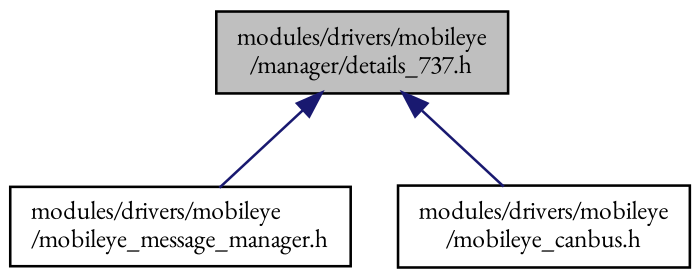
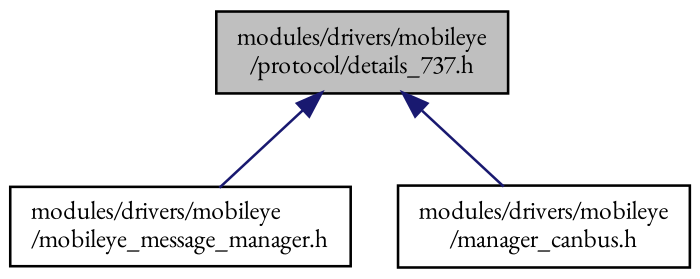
(362, 52) -> (362, 52)
(544, 227) -> (544, 227)
